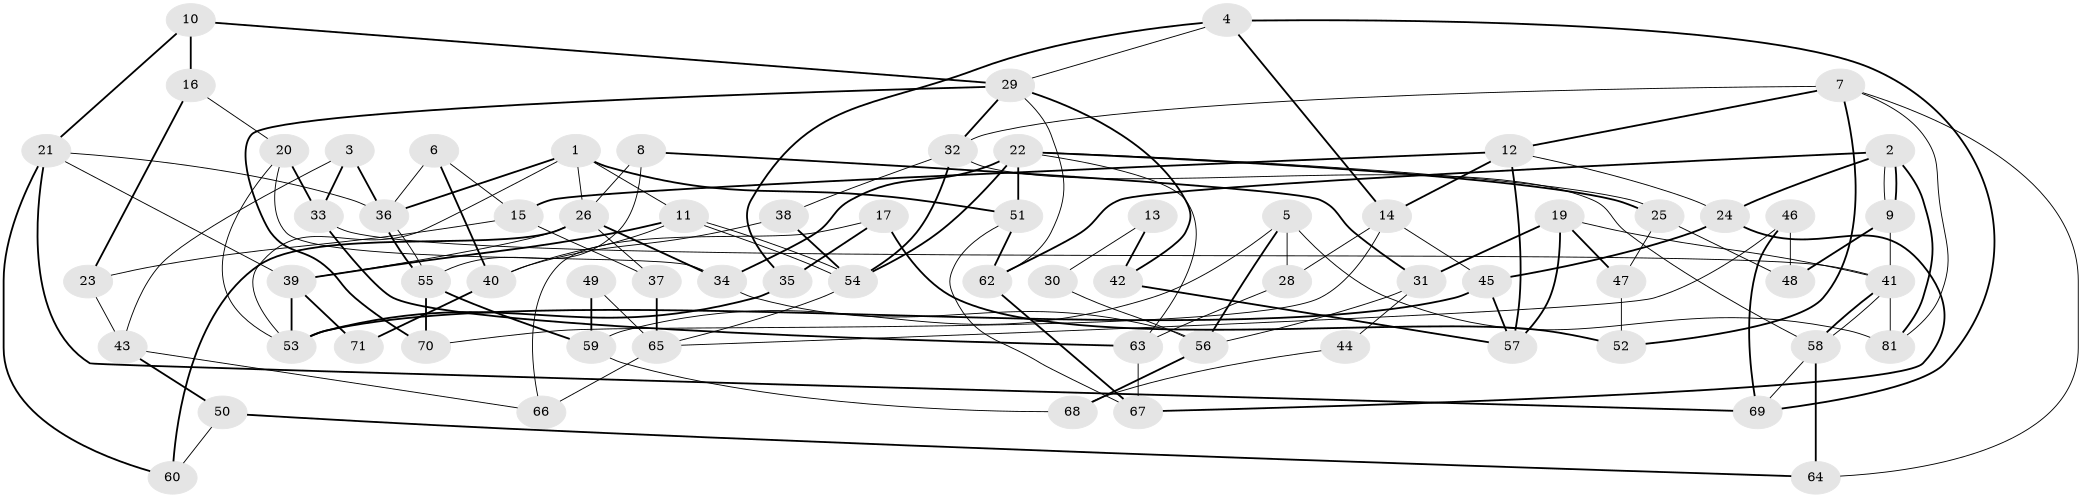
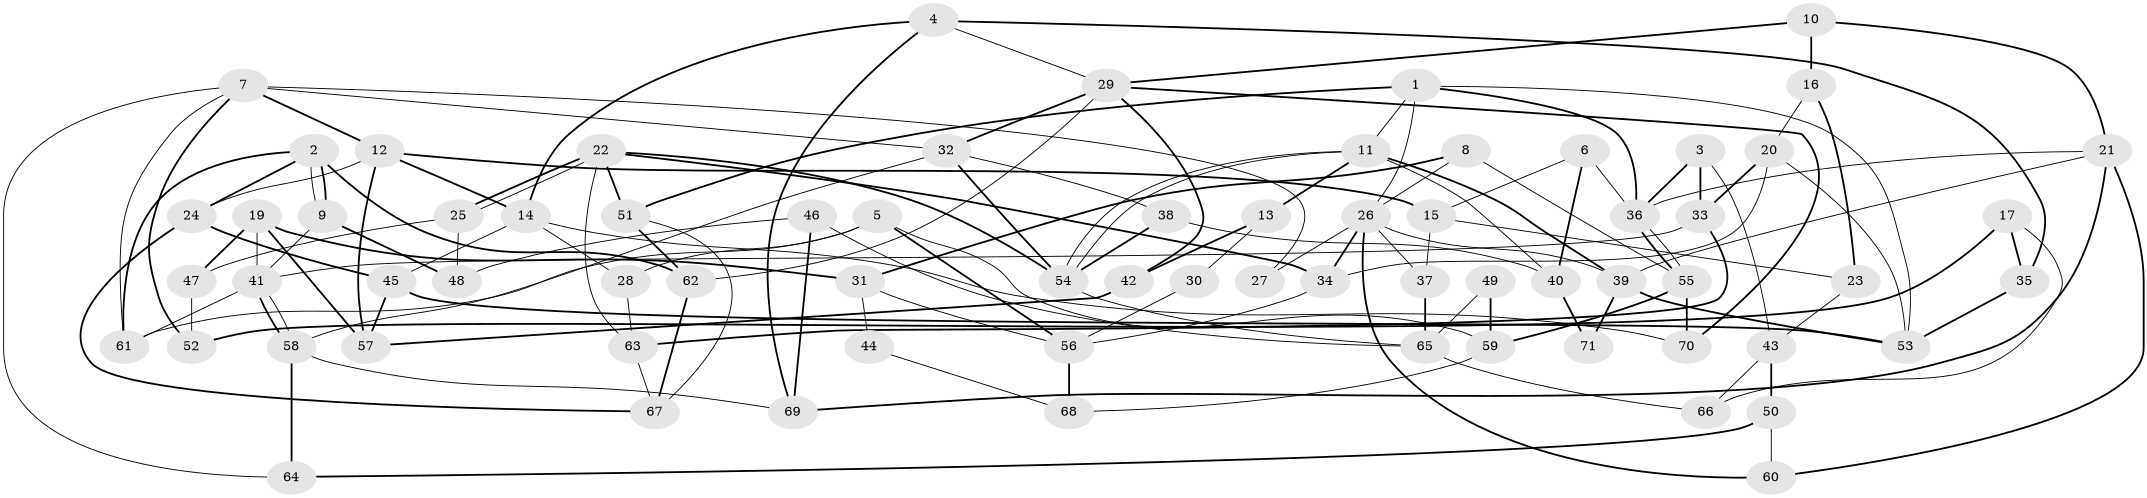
none -> (1305, 191)
none -> (1260, 282)
(1890, 347) -> (124, 347)
